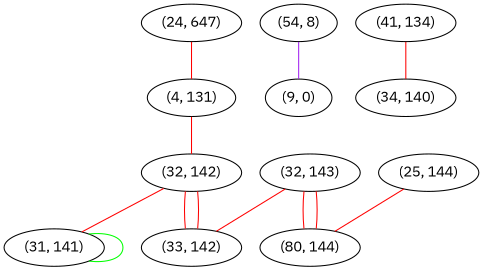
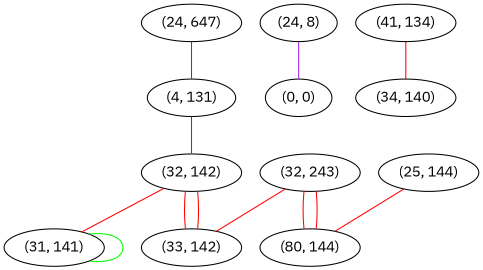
(299, 23) -> (299, 23)
(299, 98) -> (299, 98)
(310, 173) -> (310, 173)
